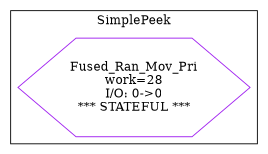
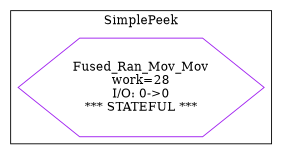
(134, 87) -> (141, 87)
